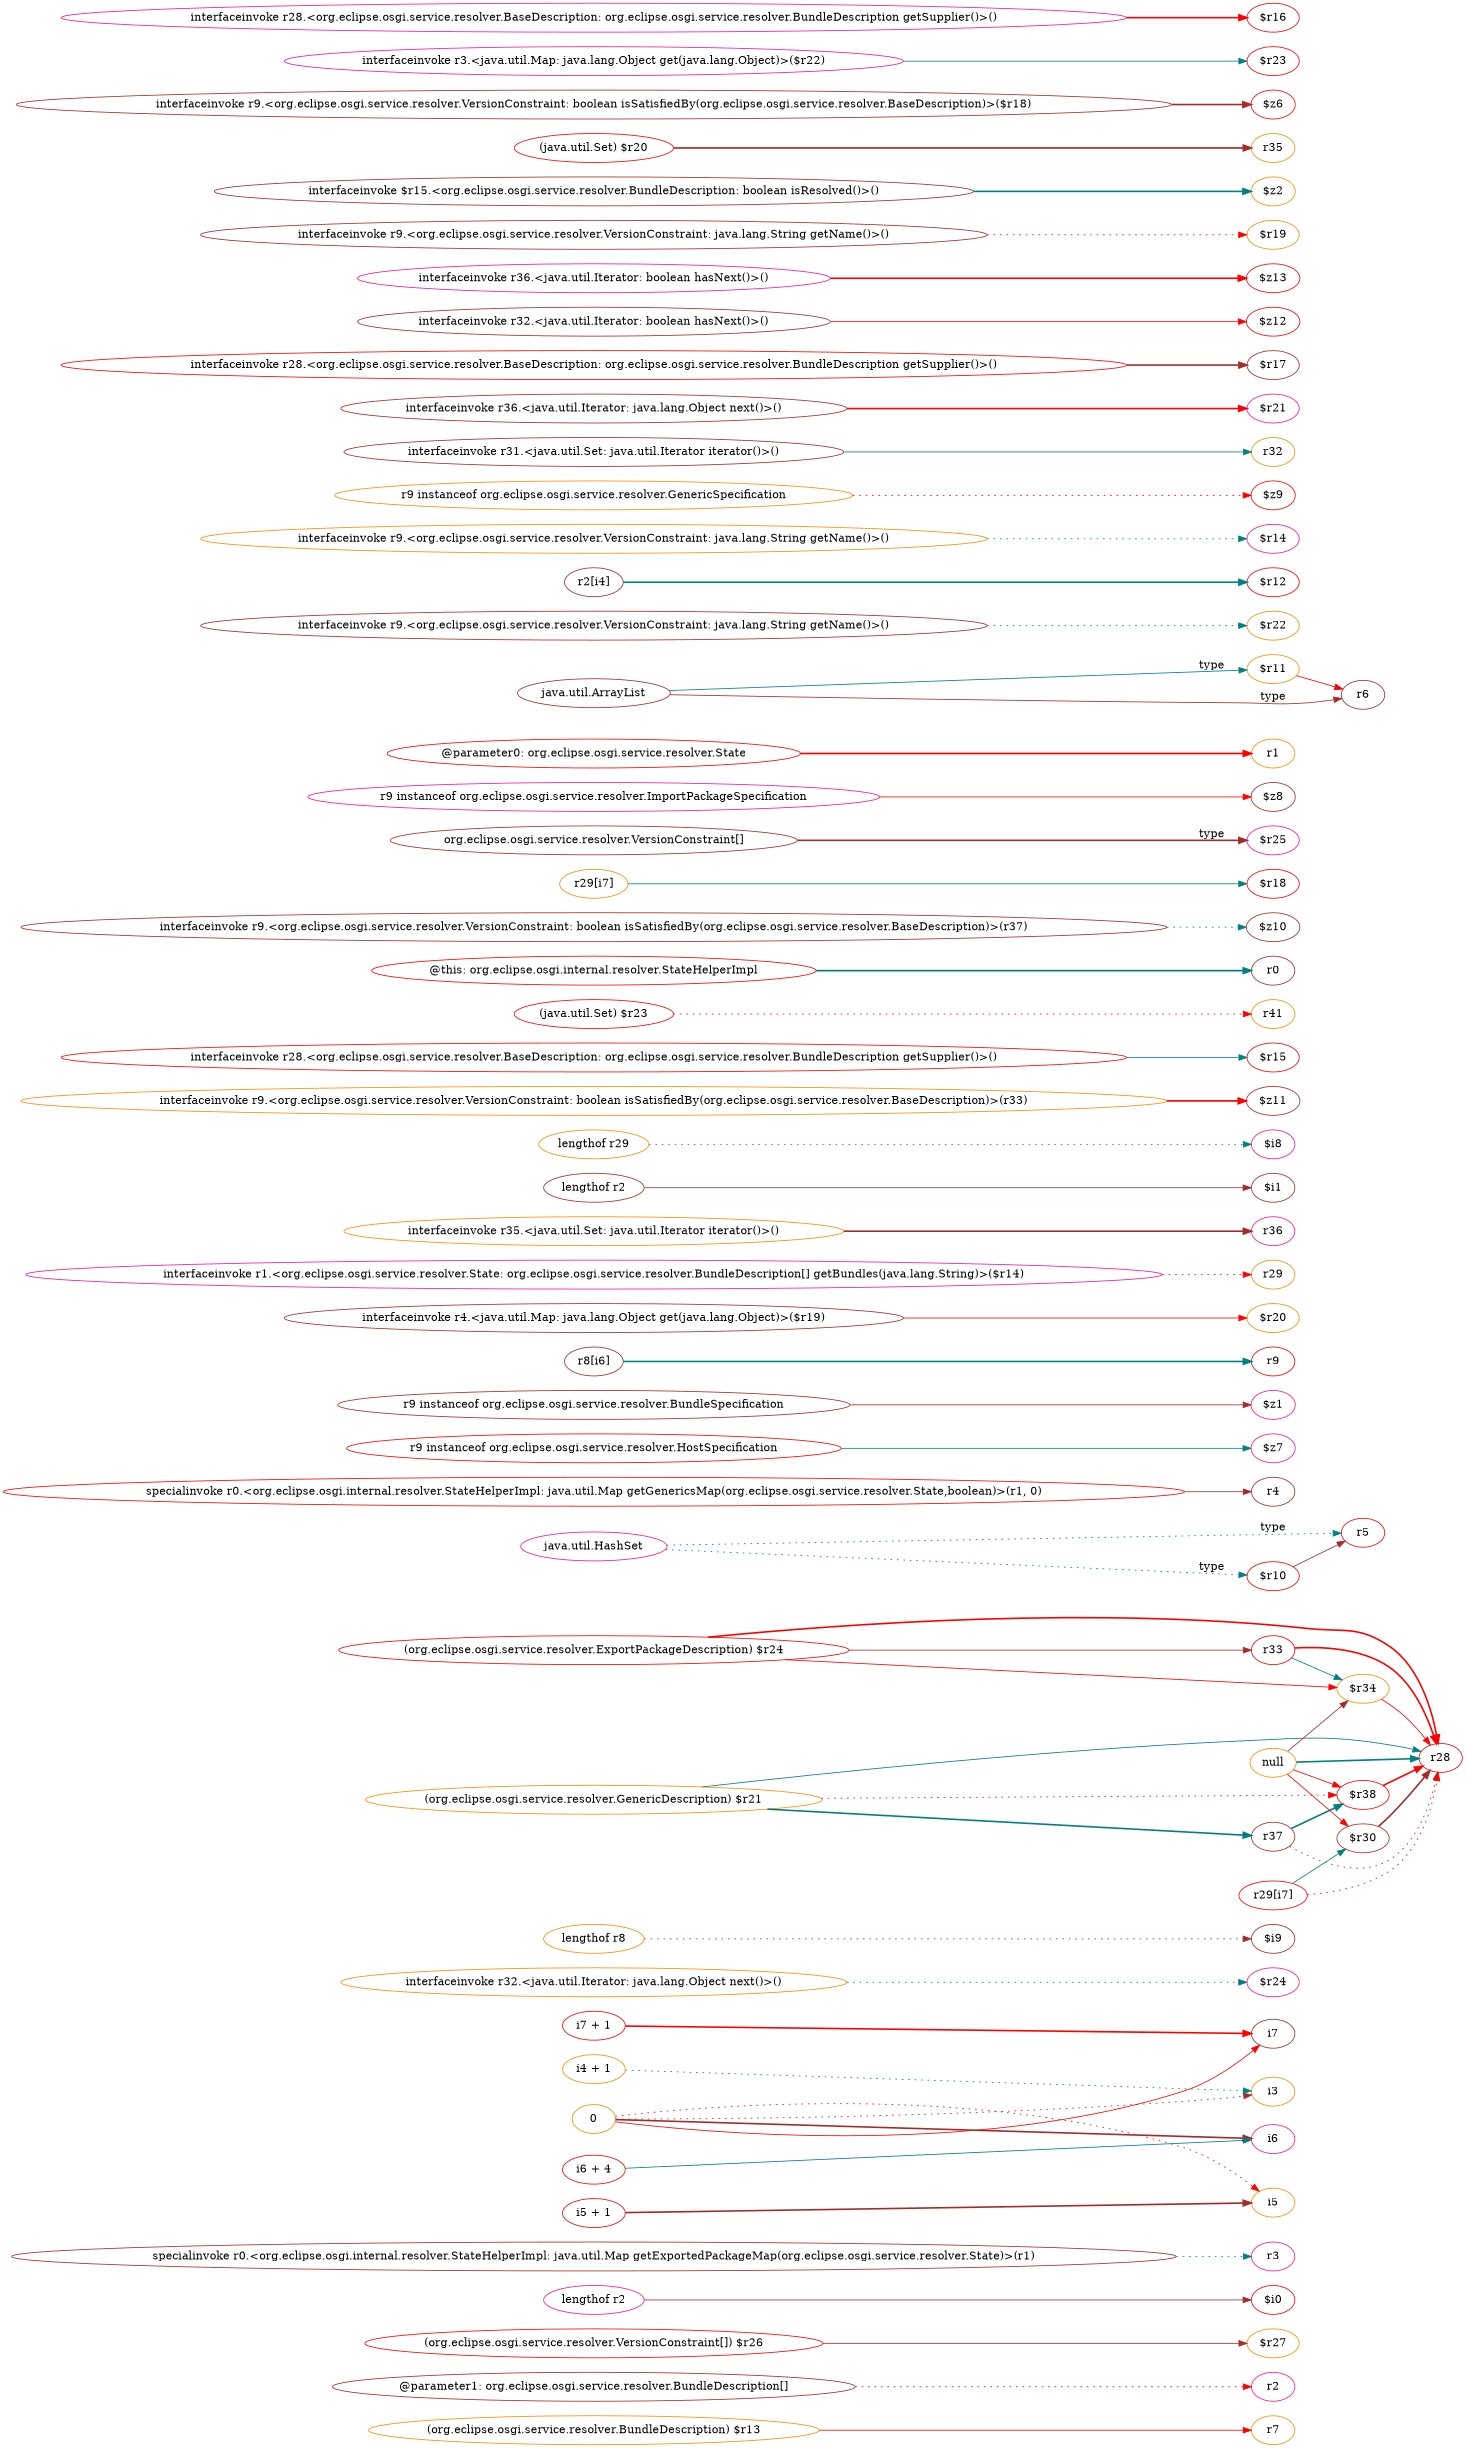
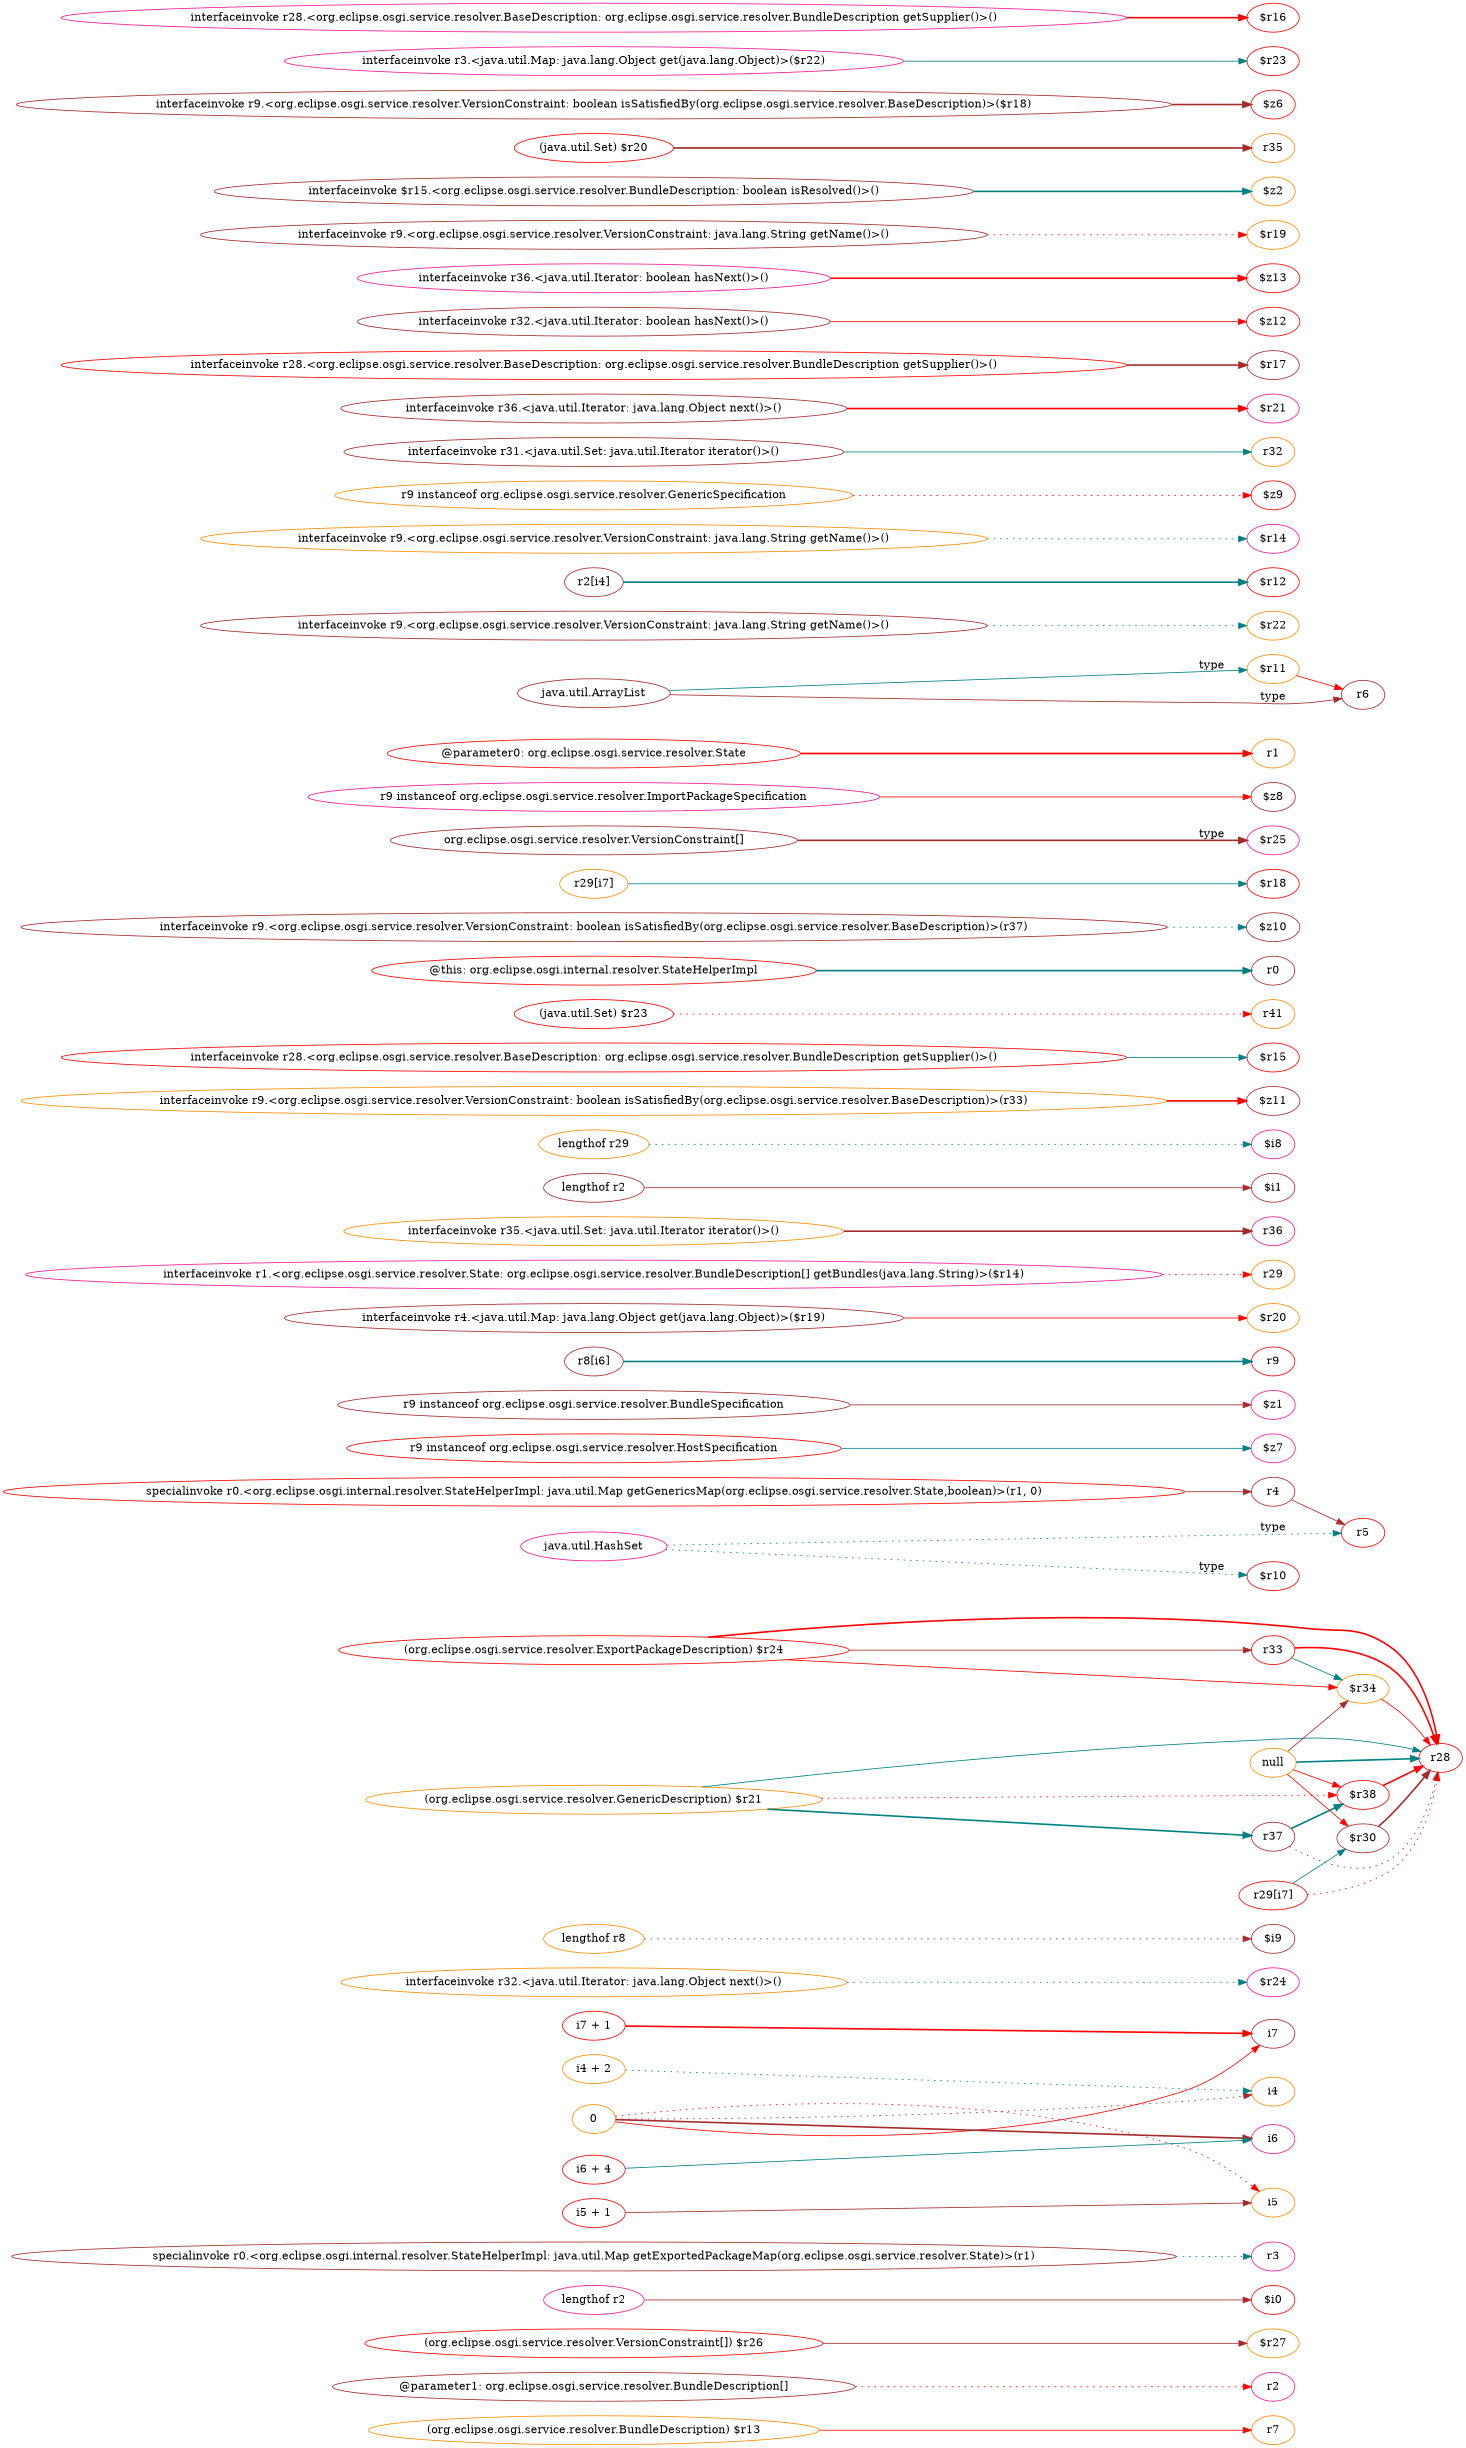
(1315, 1556) -> (1314, 1511)
(594, 2069) -> (594, 2069)
(1273, 2092) -> (1273, 2092)
(934, 2208) -> (934, 2208)
